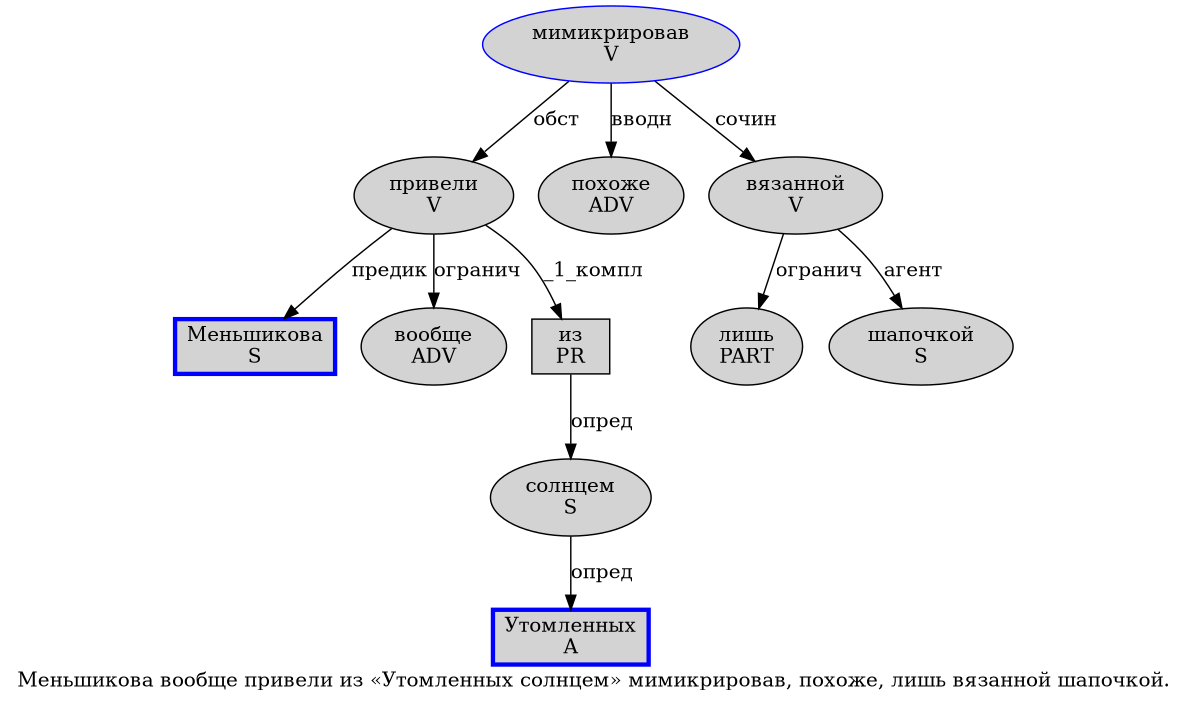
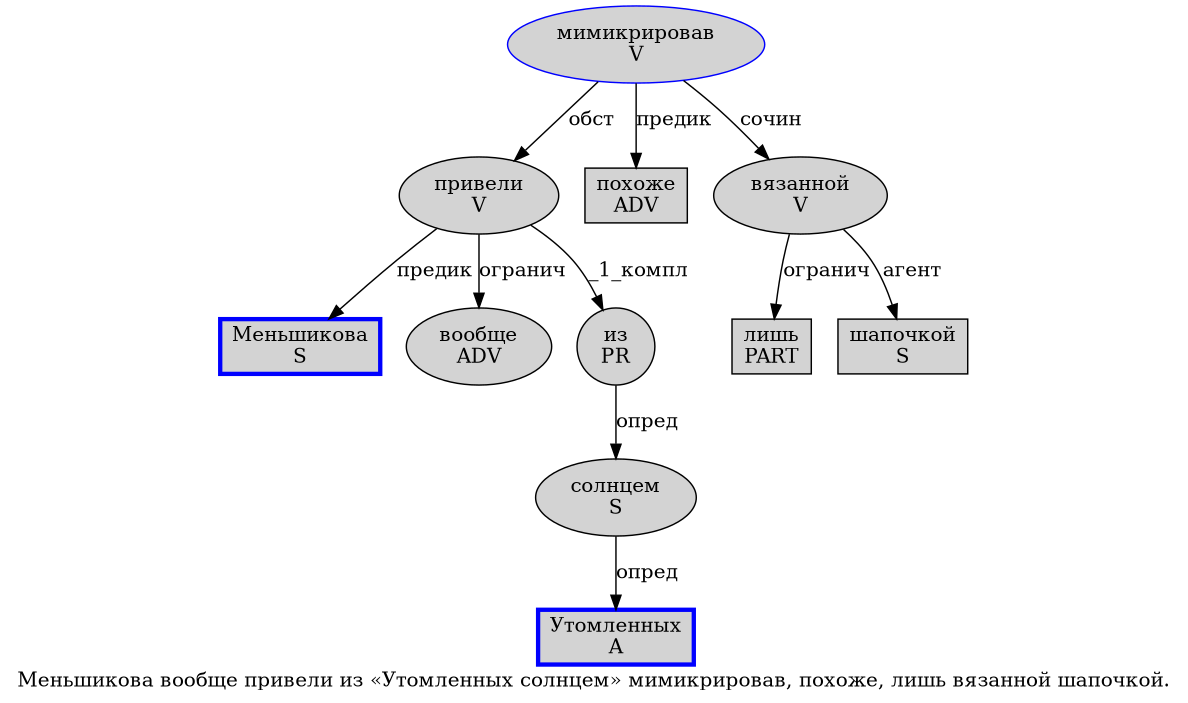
(642, 120) -> (674, 120)
(611, 196) -> (636, 196)
(571, 347) -> (616, 347)
(747, 347) -> (772, 347)
(921, 347) -> (903, 347)
